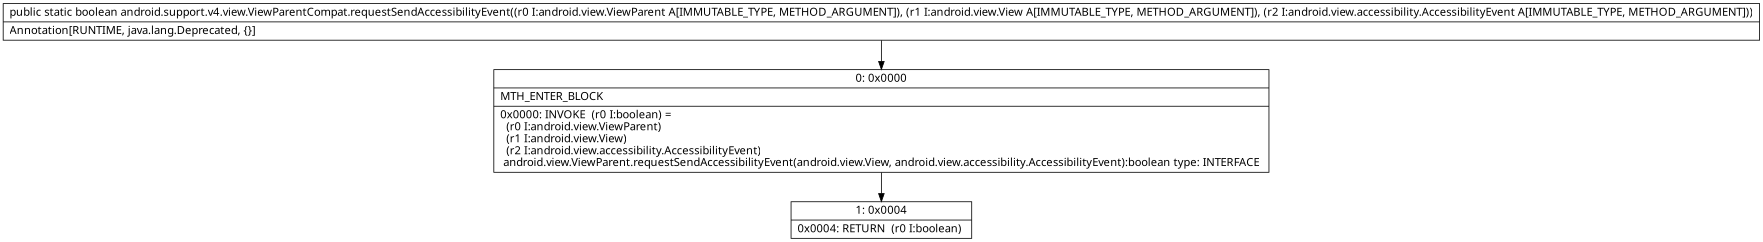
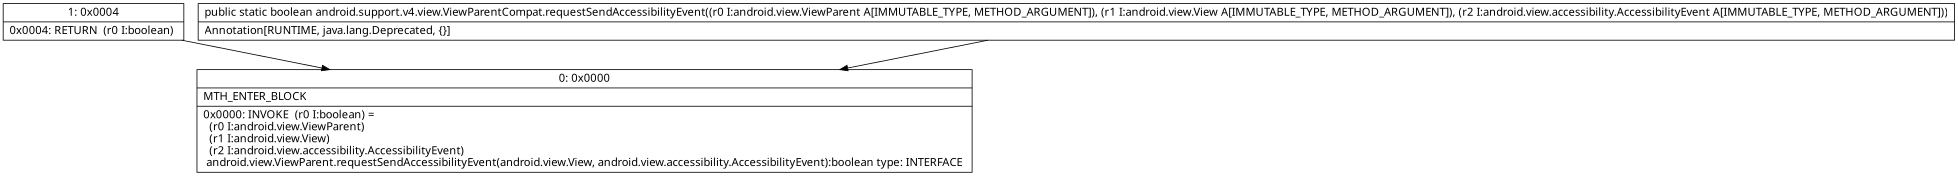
(881, 183) -> (252, 54)
